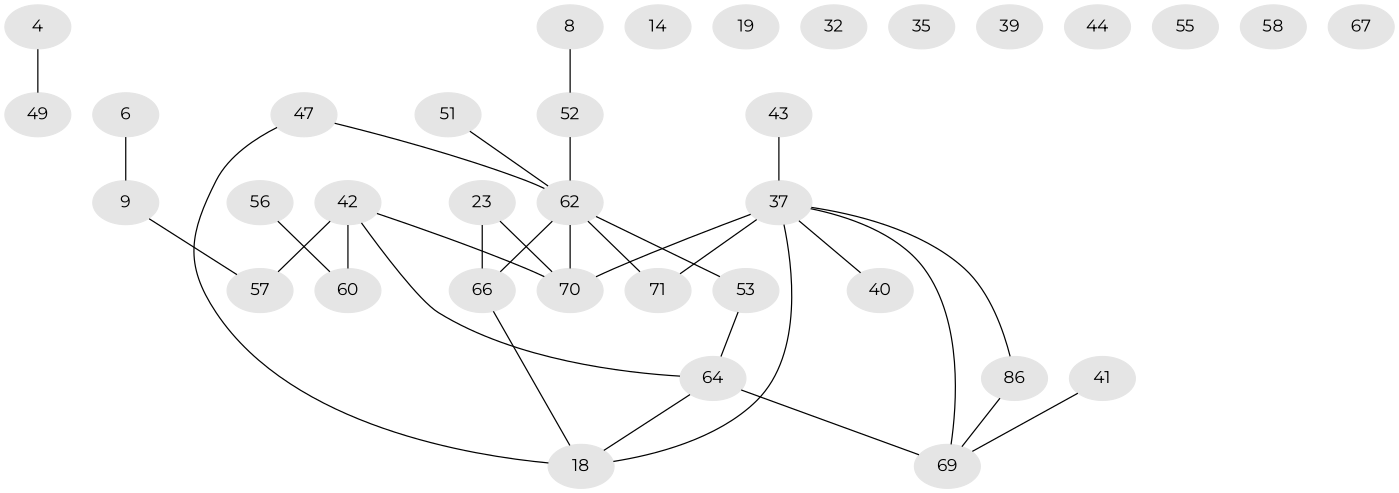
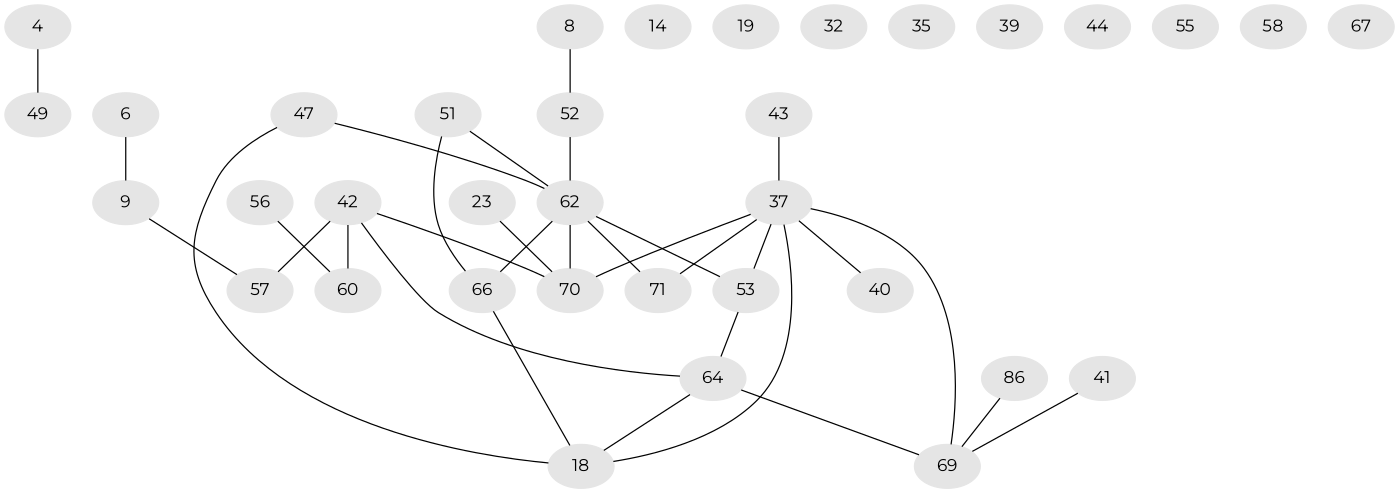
(482, 242) -> (435, 207)
(937, 249) -> (762, 246)
